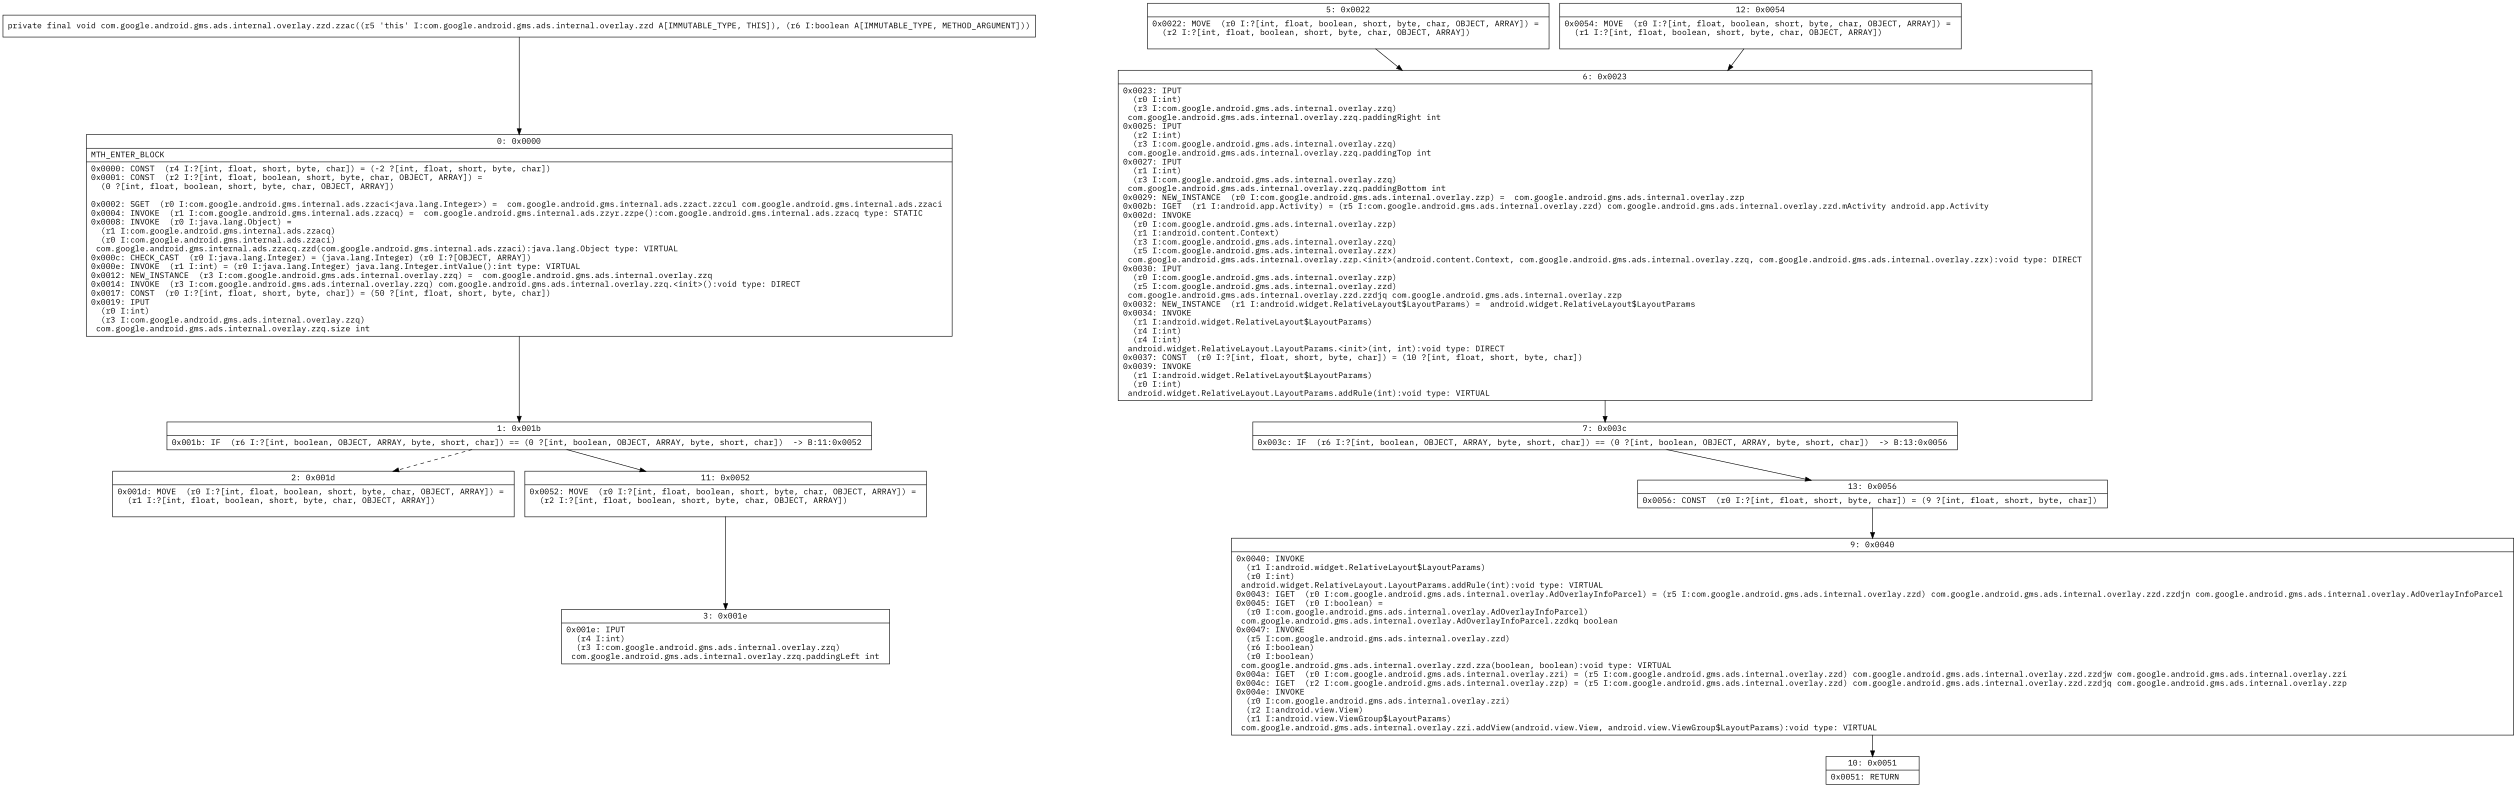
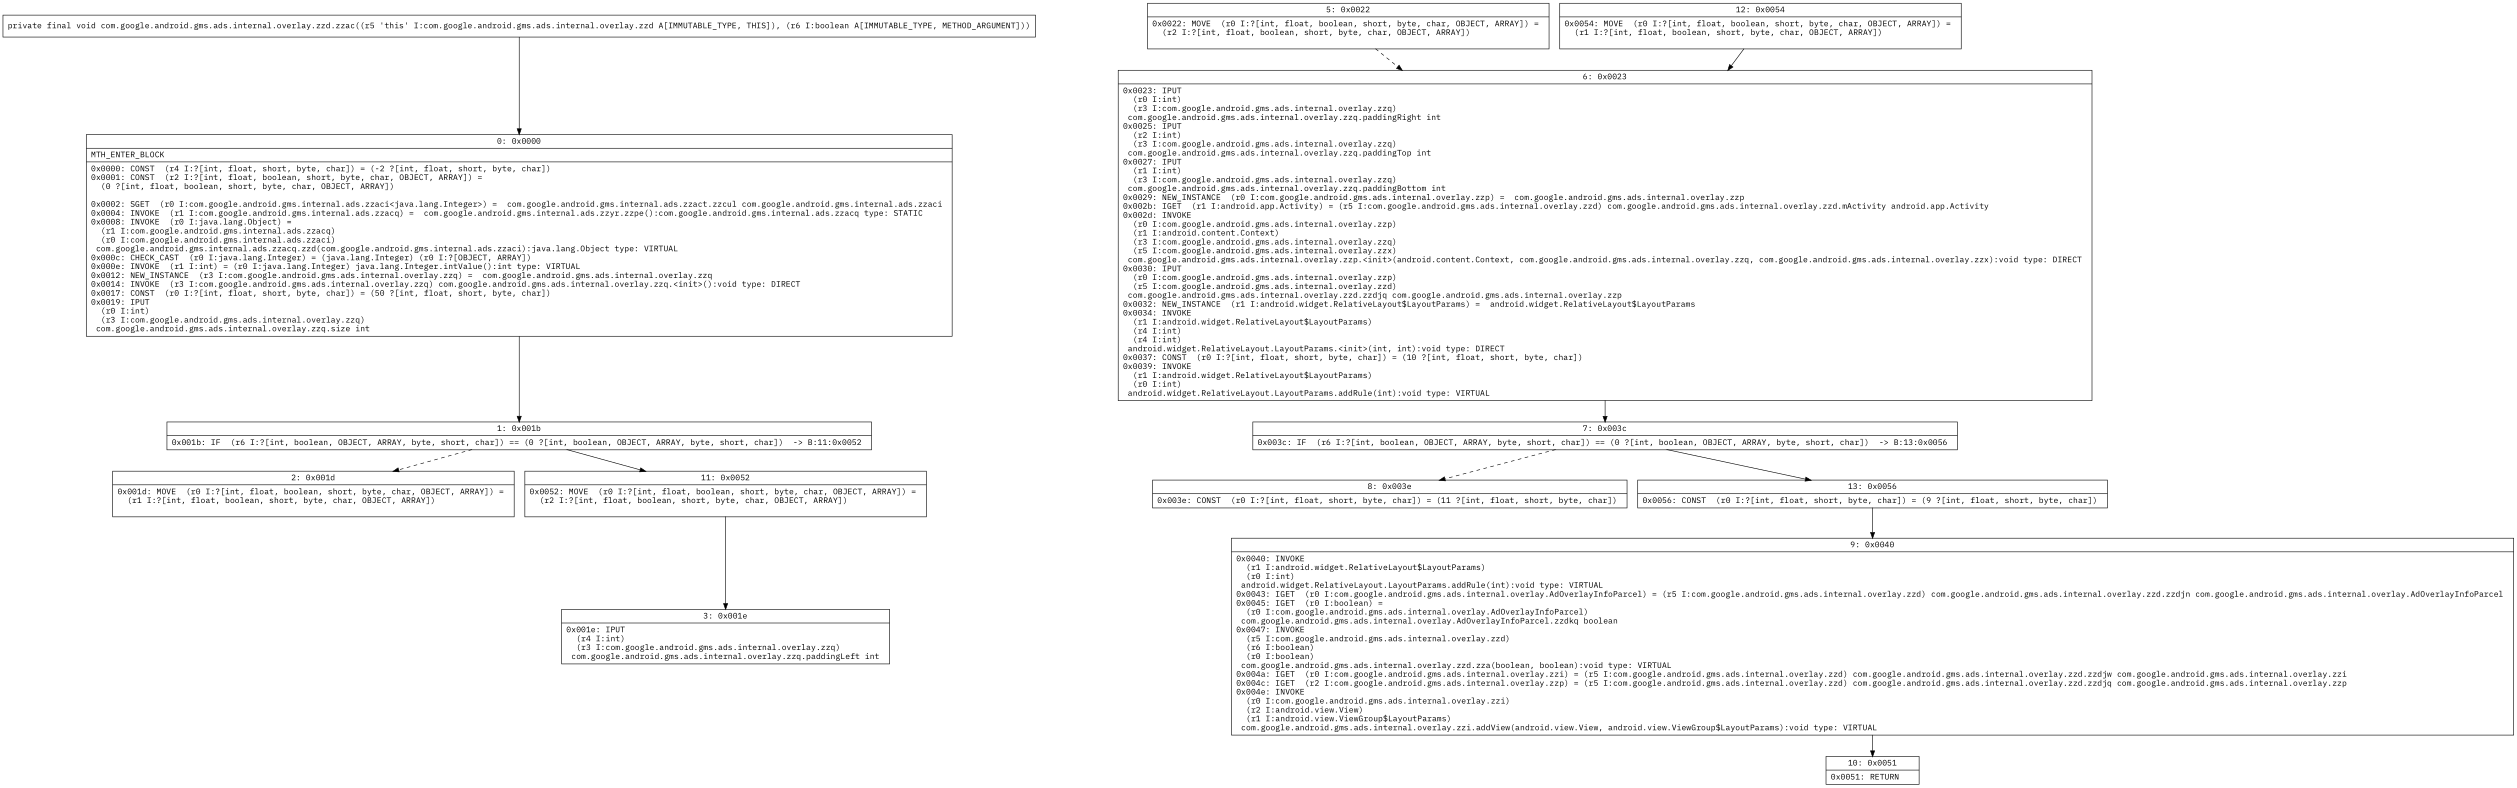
(1387, 58) -> (1387, 58)
none -> (1390, 494)
